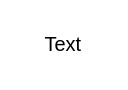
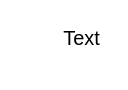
(63, 44) -> (82, 38)
